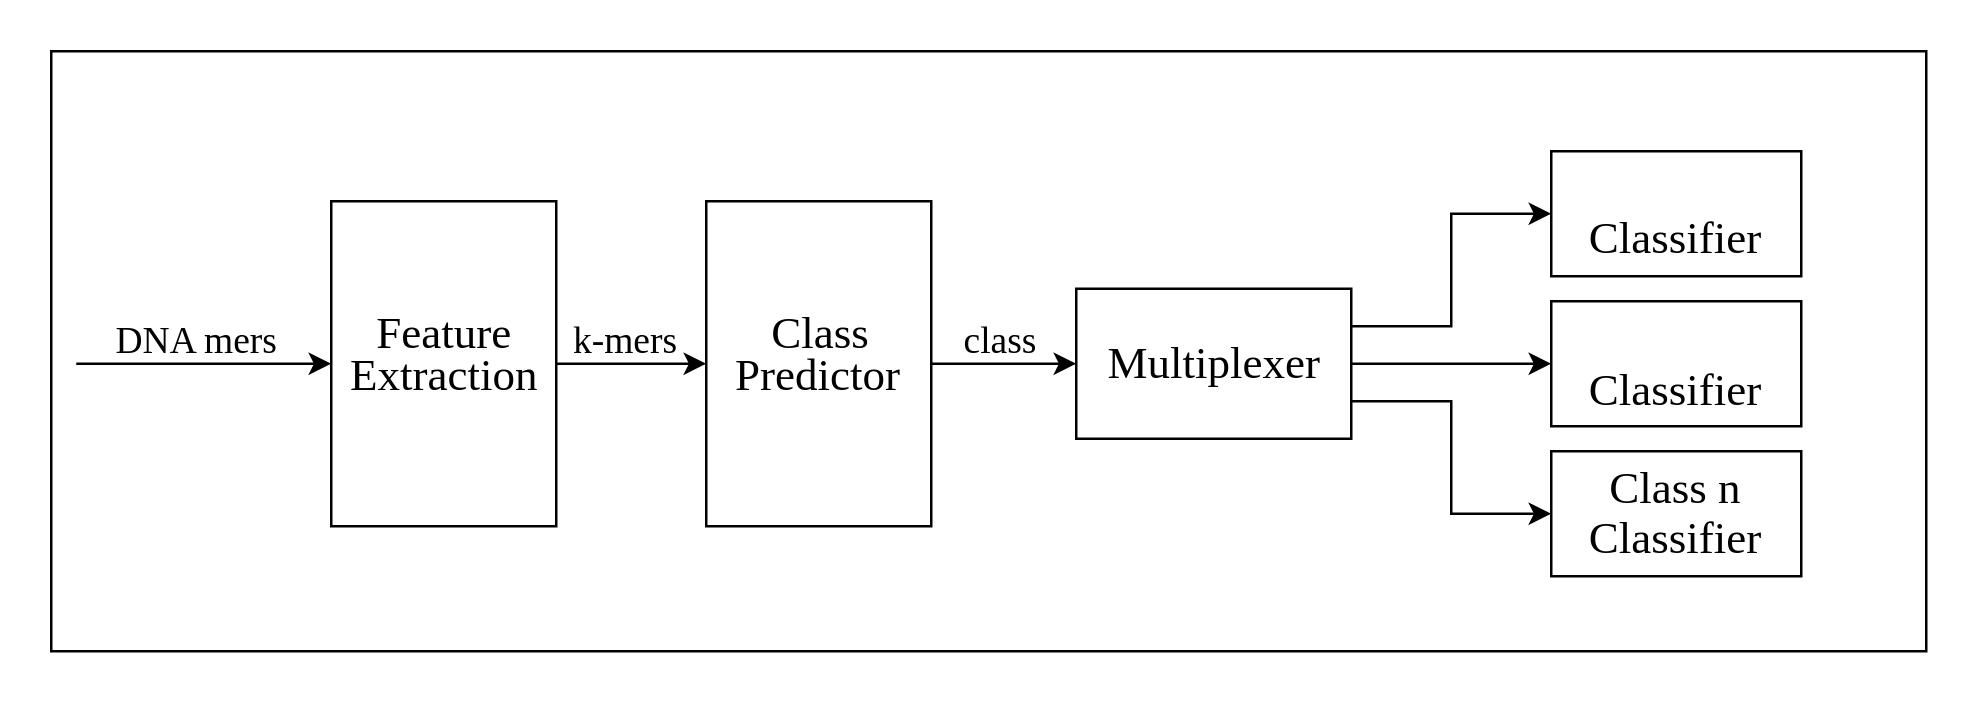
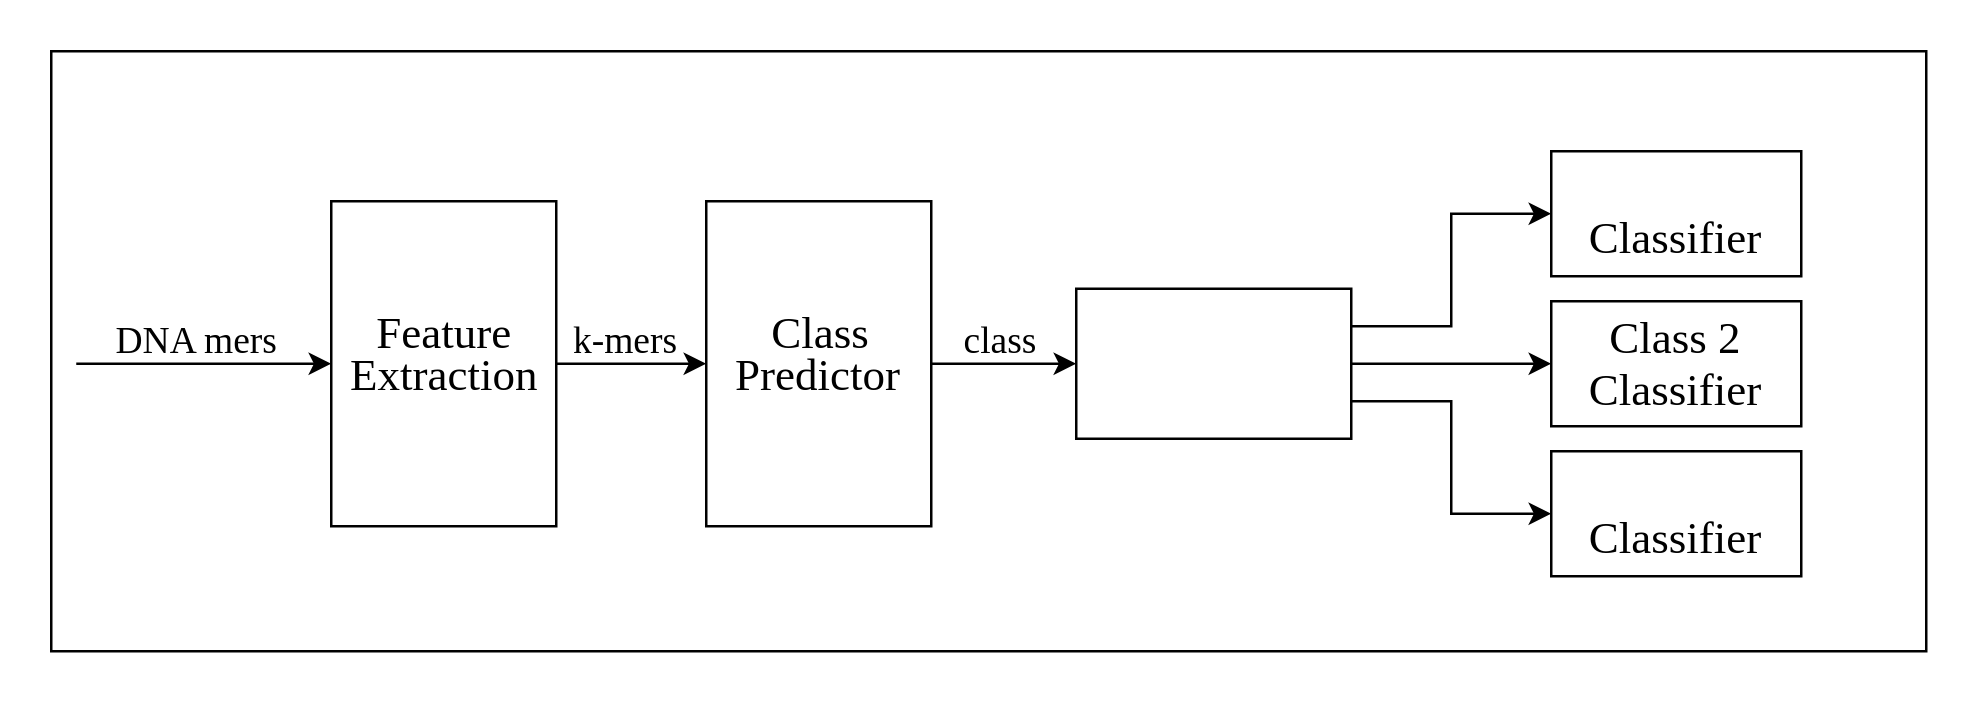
none -> (1676, 339)
(1214, 364) -> none
(1676, 489) -> none
